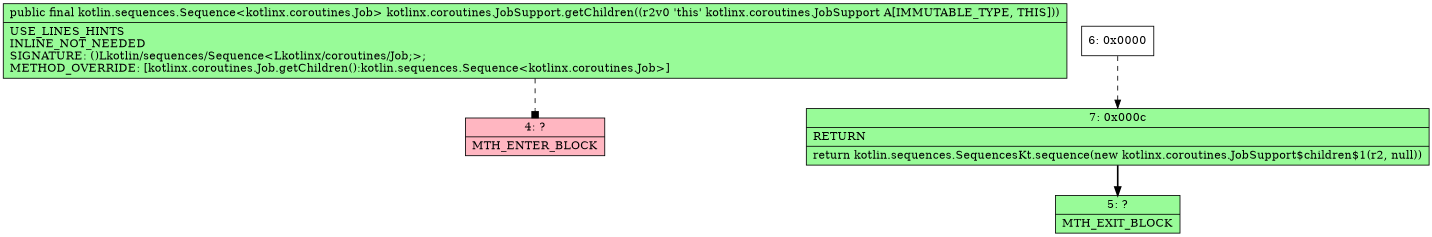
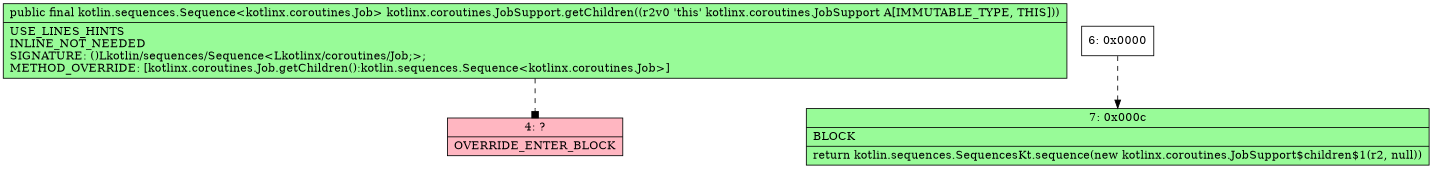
(840, 136) -> (834, 136)
(535, 146) -> (535, 146)
(1118, 214) -> none
